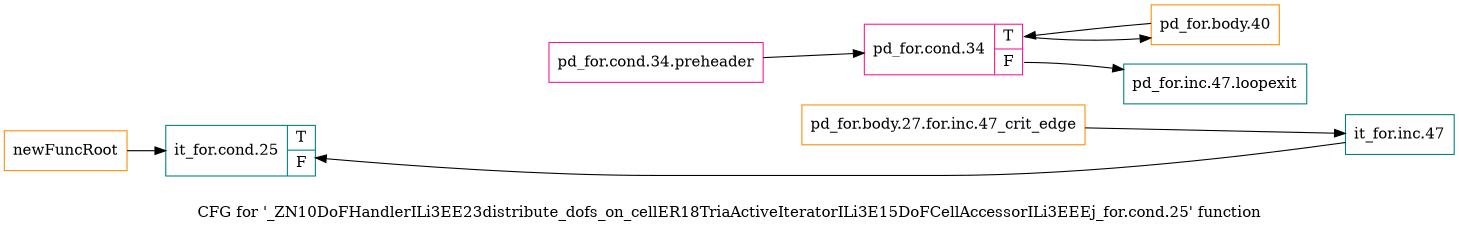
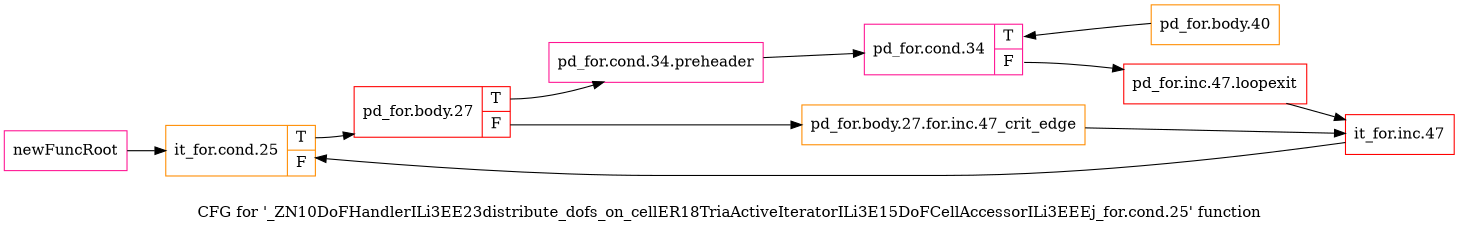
(1082, 40) -> none
(1215, 84) -> (1215, 84)
none -> (1311, 110)
none -> (432, 112)
(1400, 135) -> (1400, 135)
(66, 151) -> (66, 151)
(241, 151) -> (241, 151)
